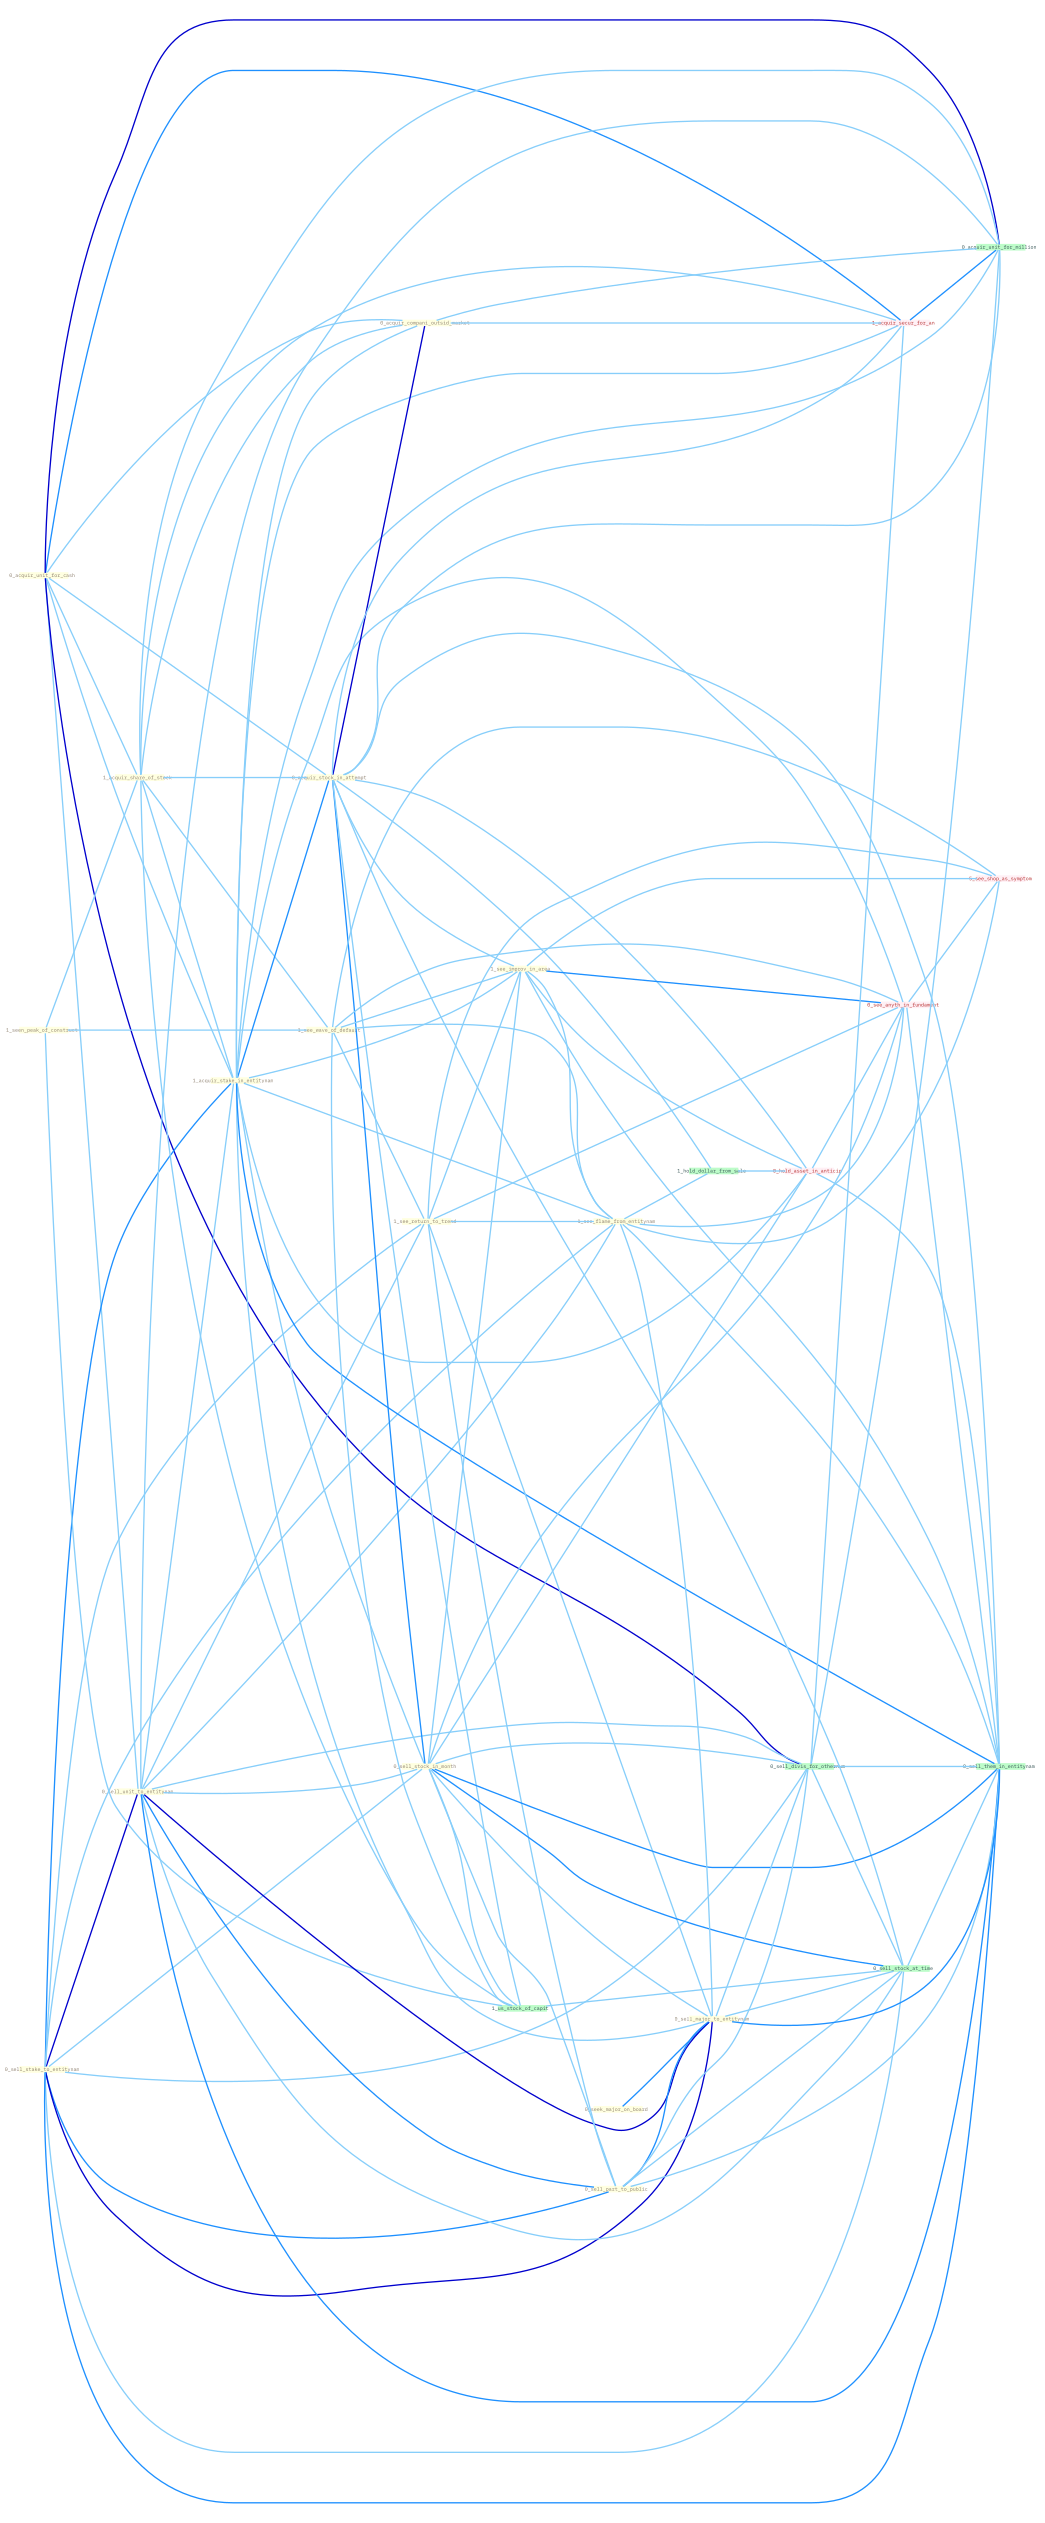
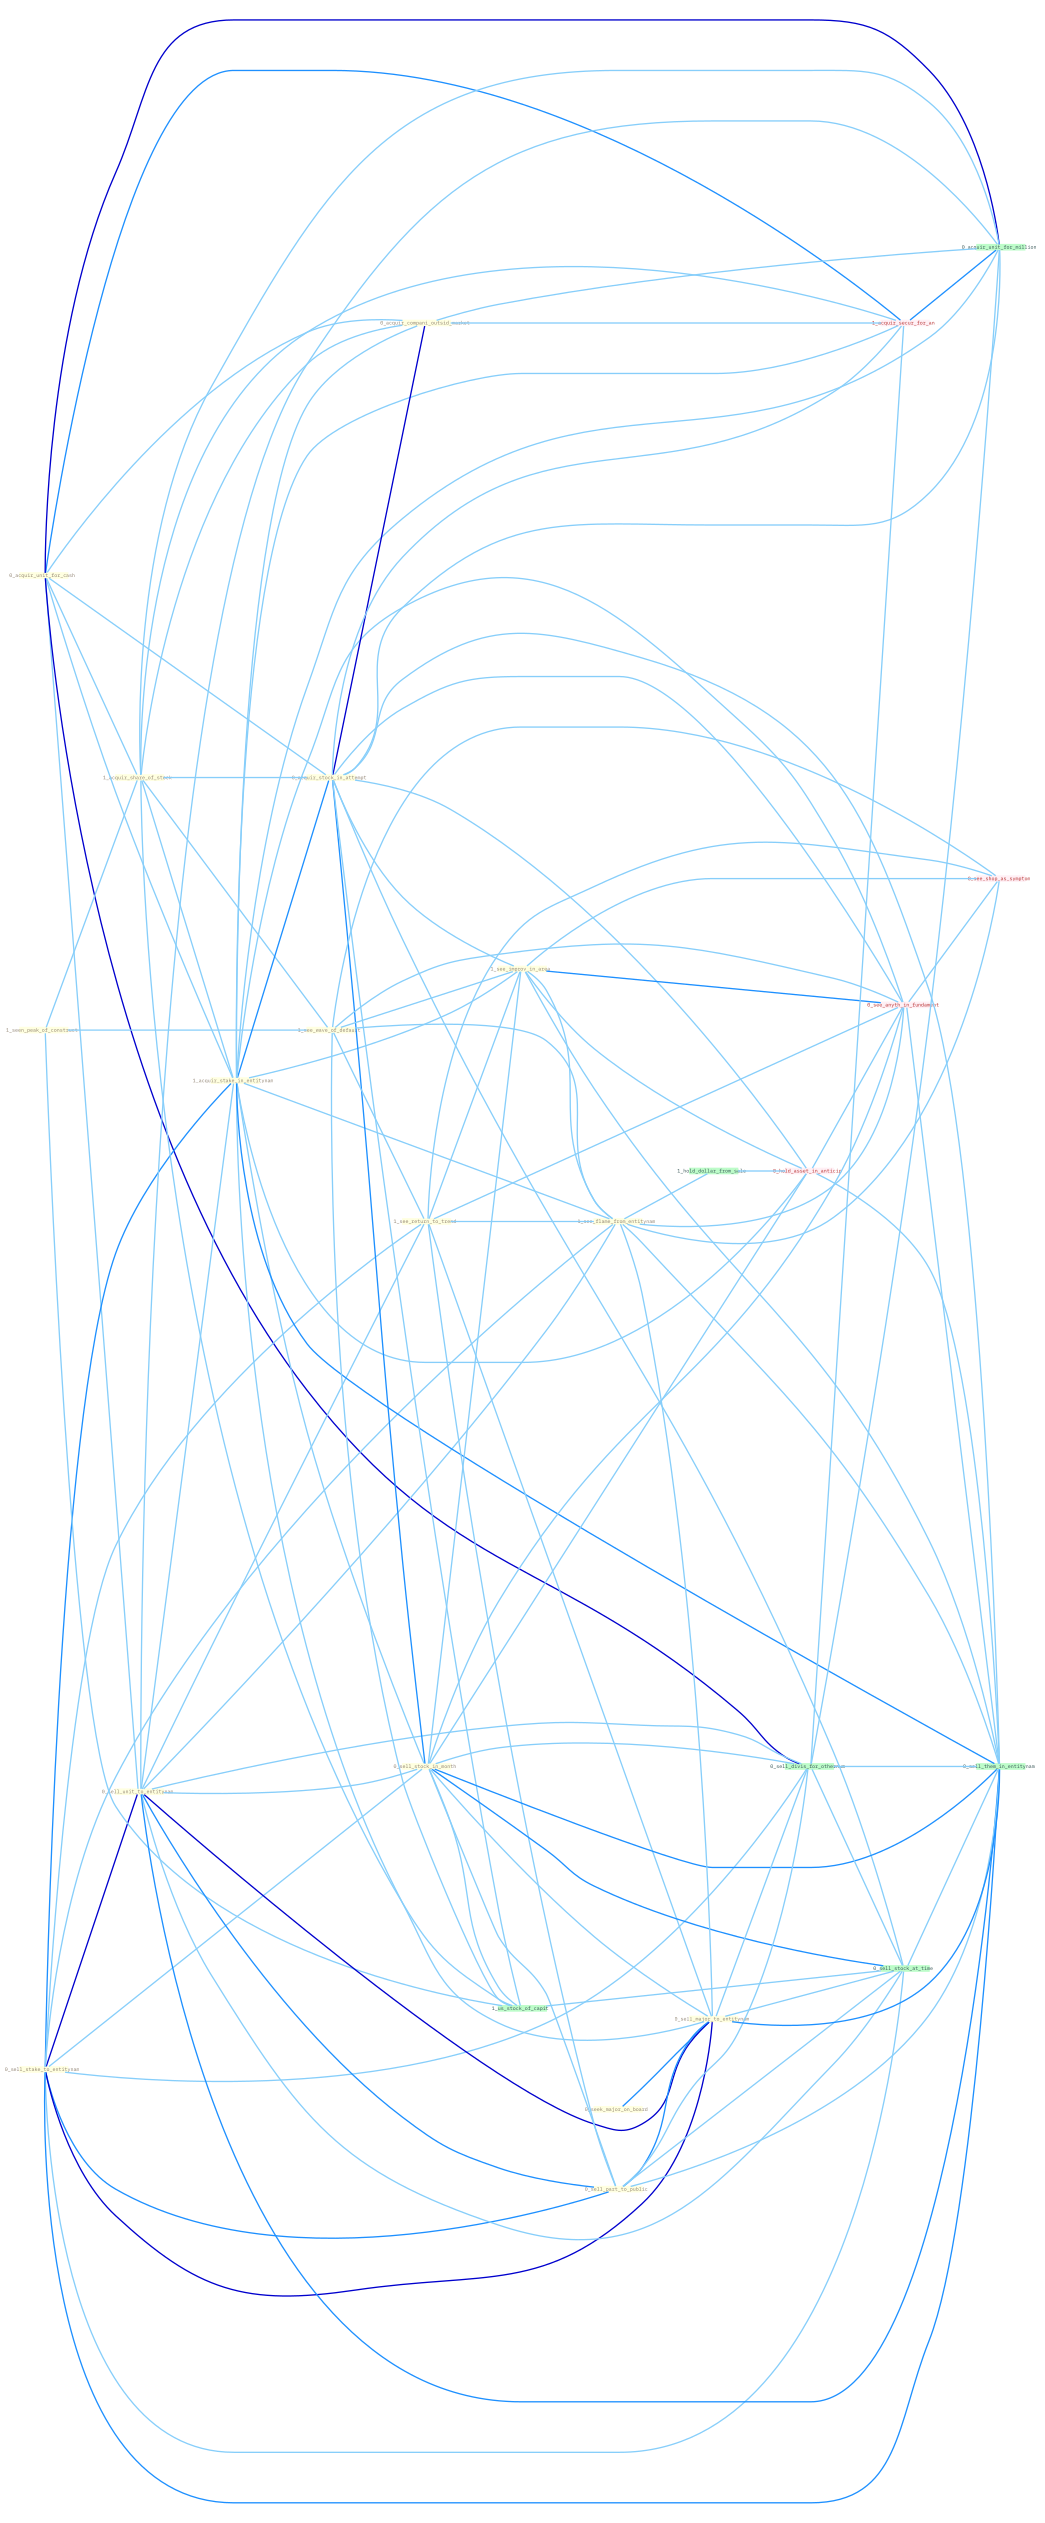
(1001, 879) -> (1001, 879)
(555, 963) -> (673, 702)
